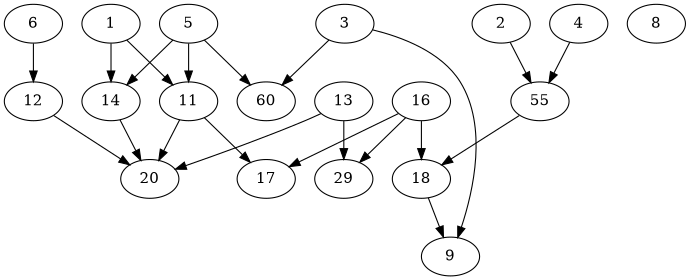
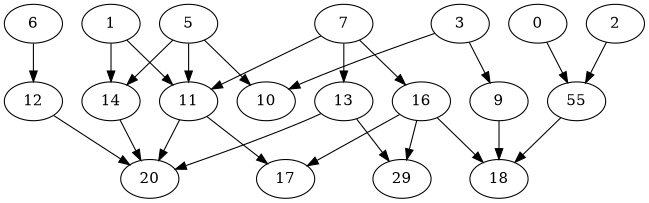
none -> (344, 24)
(579, 24) -> (538, 24)
(656, 24) -> none
(266, 101) -> (266, 101)
(434, 212) -> (499, 135)
